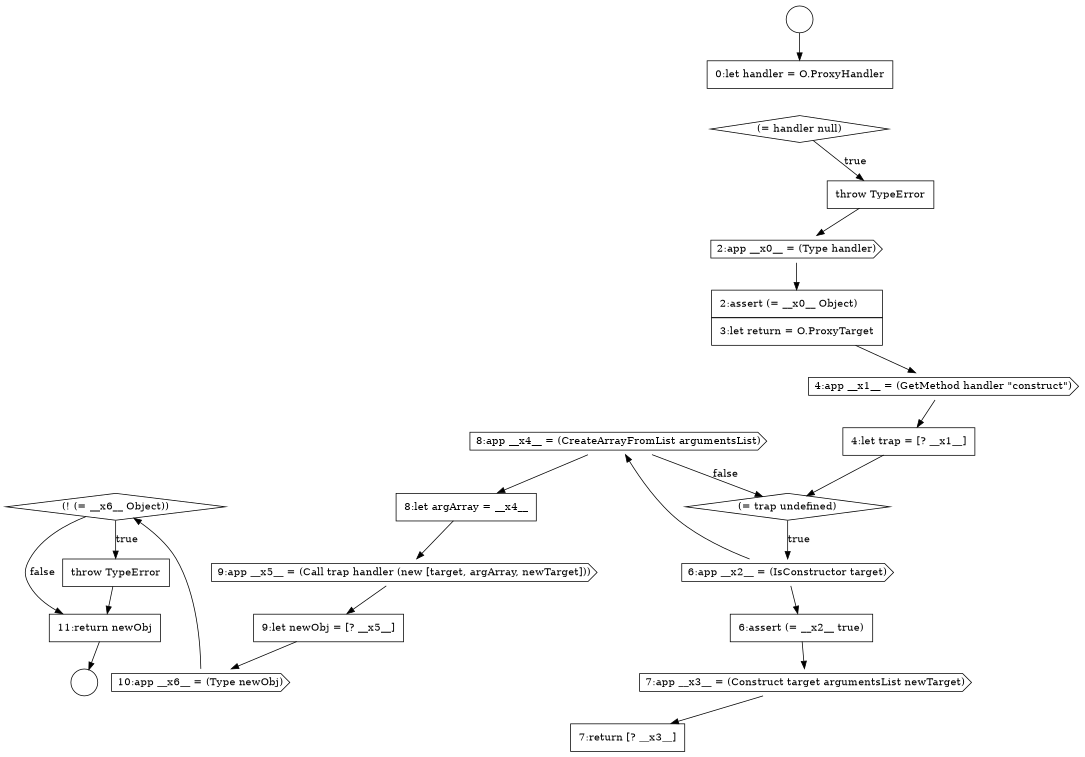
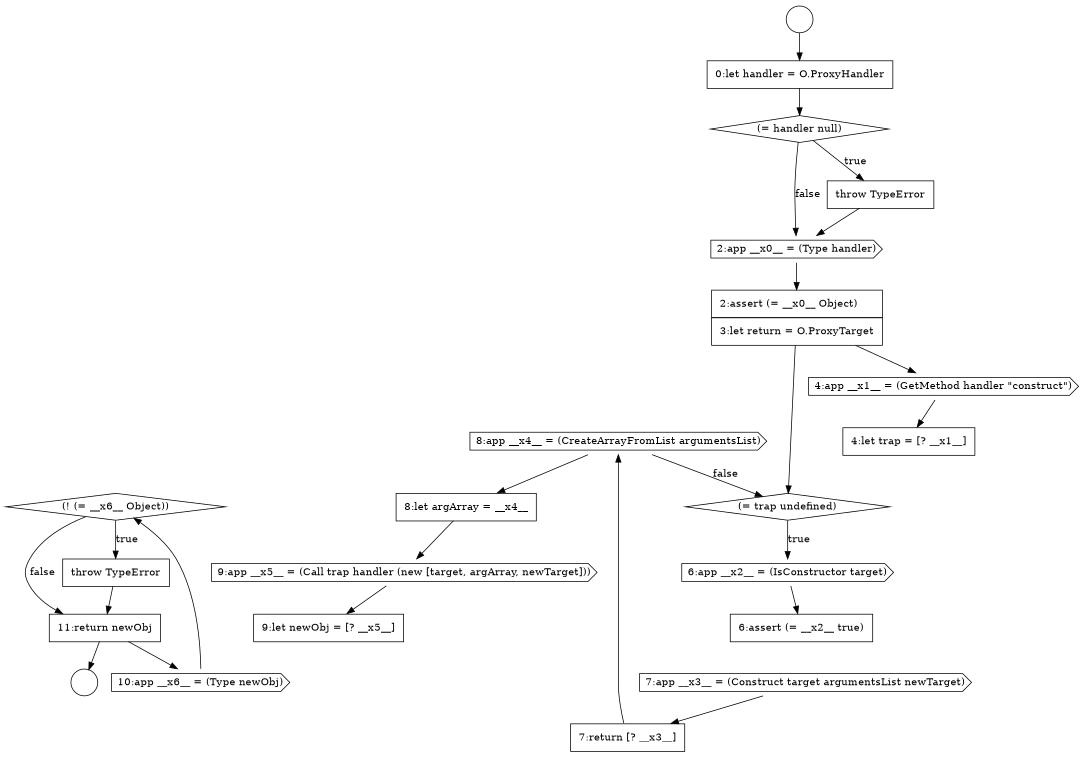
none -> (800, 98)
none -> (795, 185)
(849, 474) -> (792, 416)
(680, 522) -> (618, 593)
(803, 651) -> none
(267, 654) -> (150, 653)
